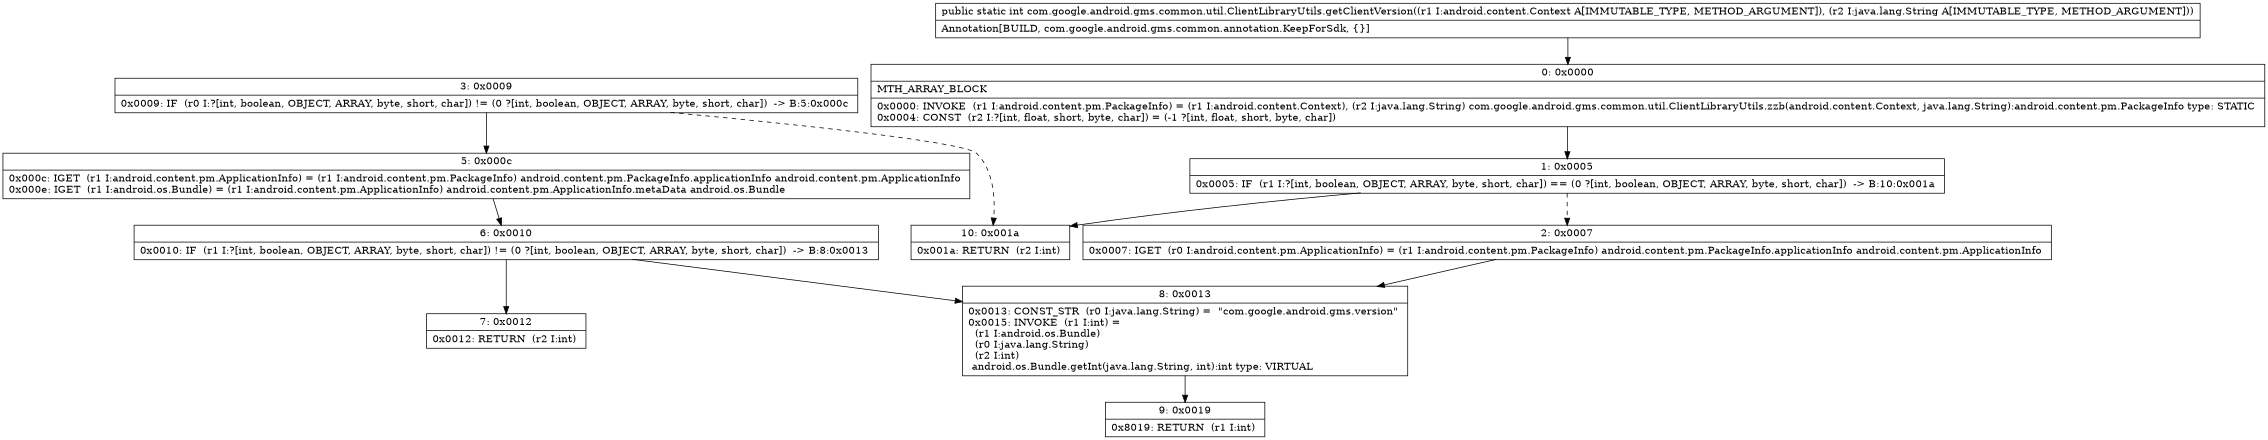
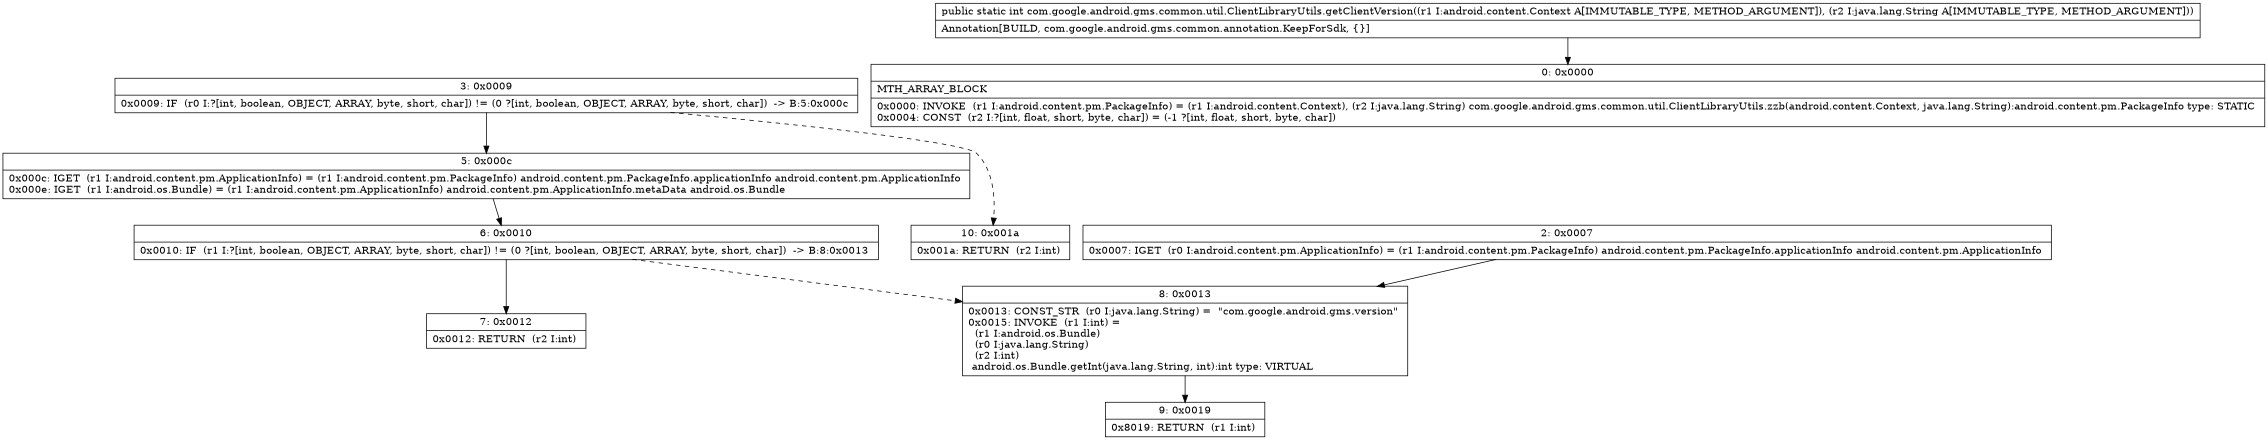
(1567, 176) -> none
(794, 280) -> (794, 280)
